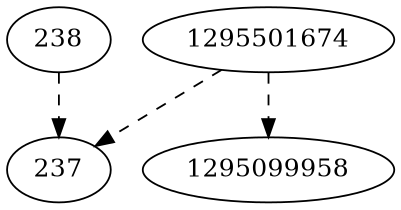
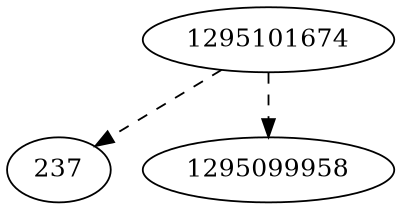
(59, 40) -> none
(269, 40) -> (269, 40)
